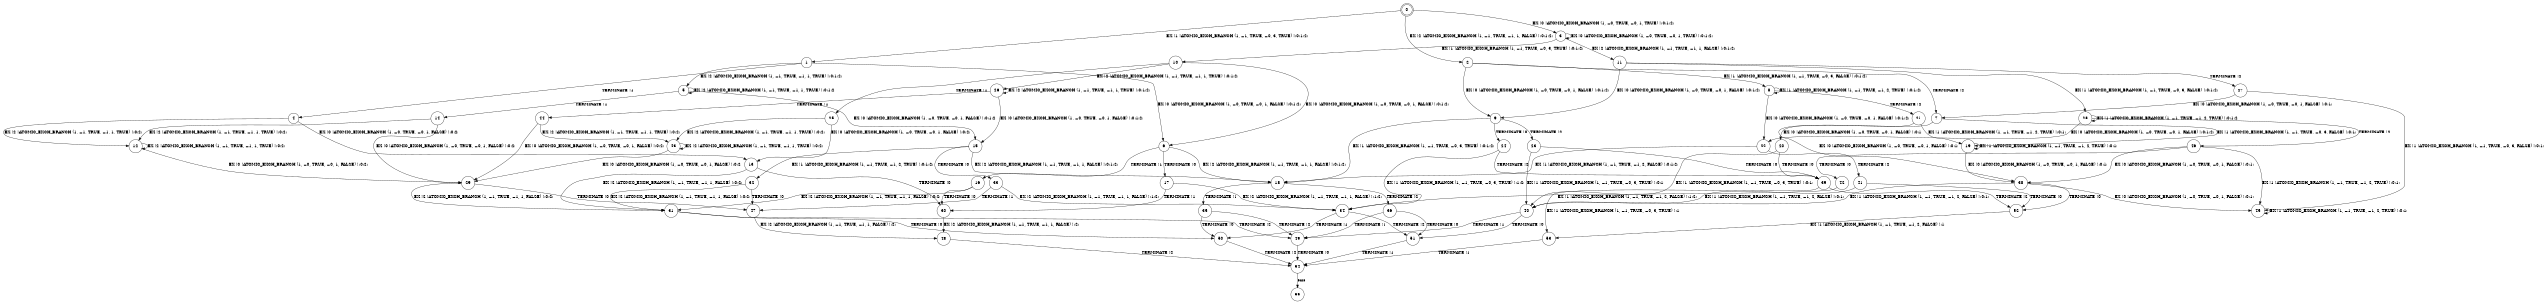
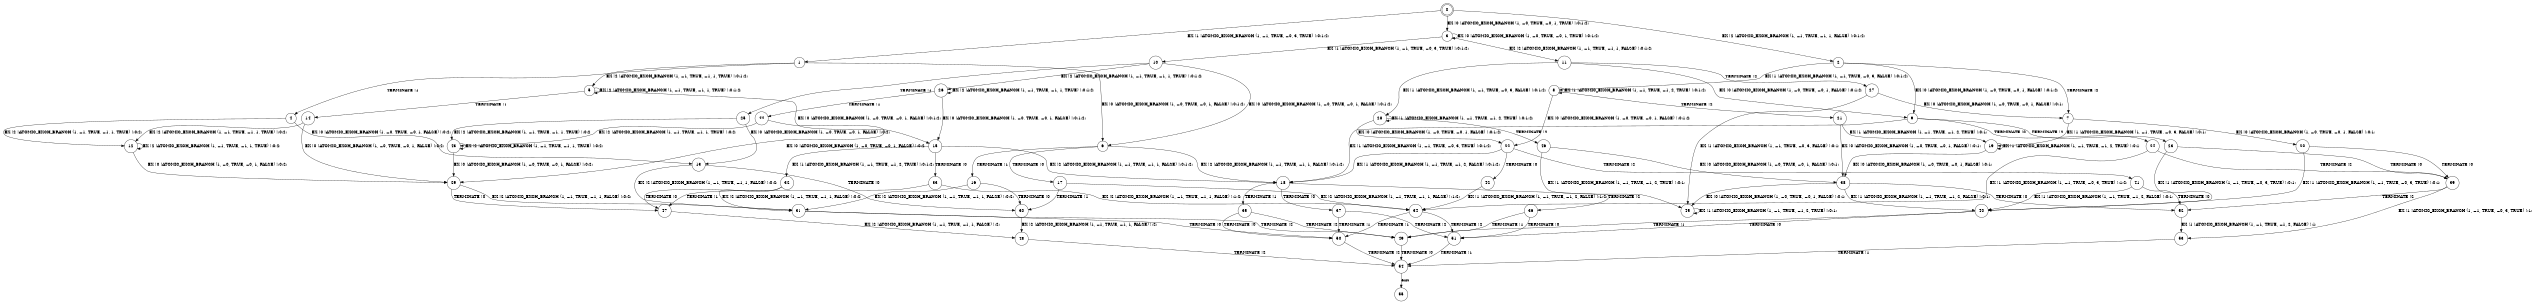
(1988, 153) -> (1504, 166)
none -> (1339, 211)
